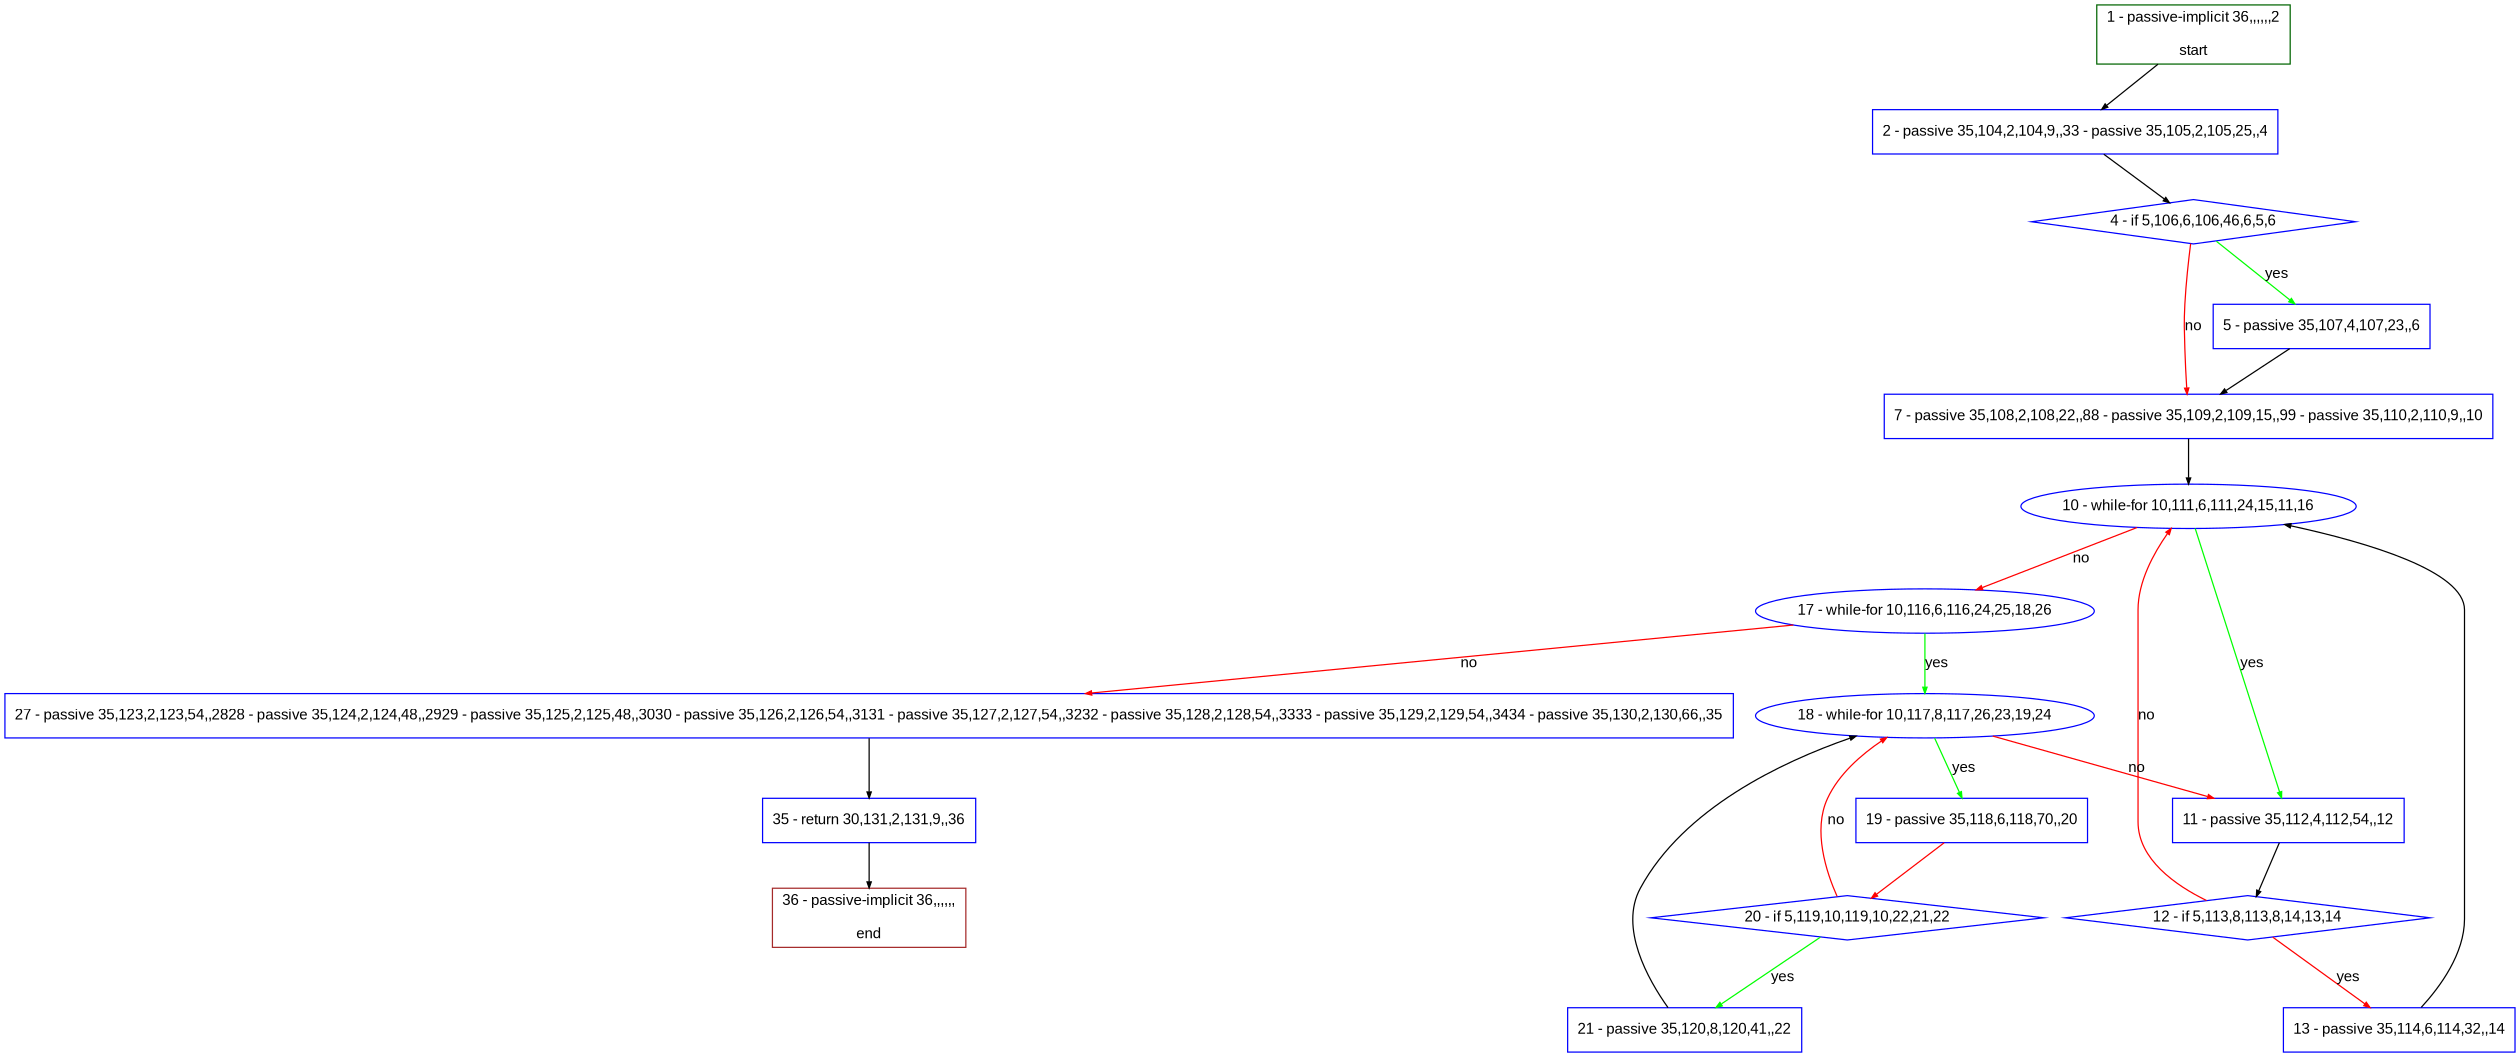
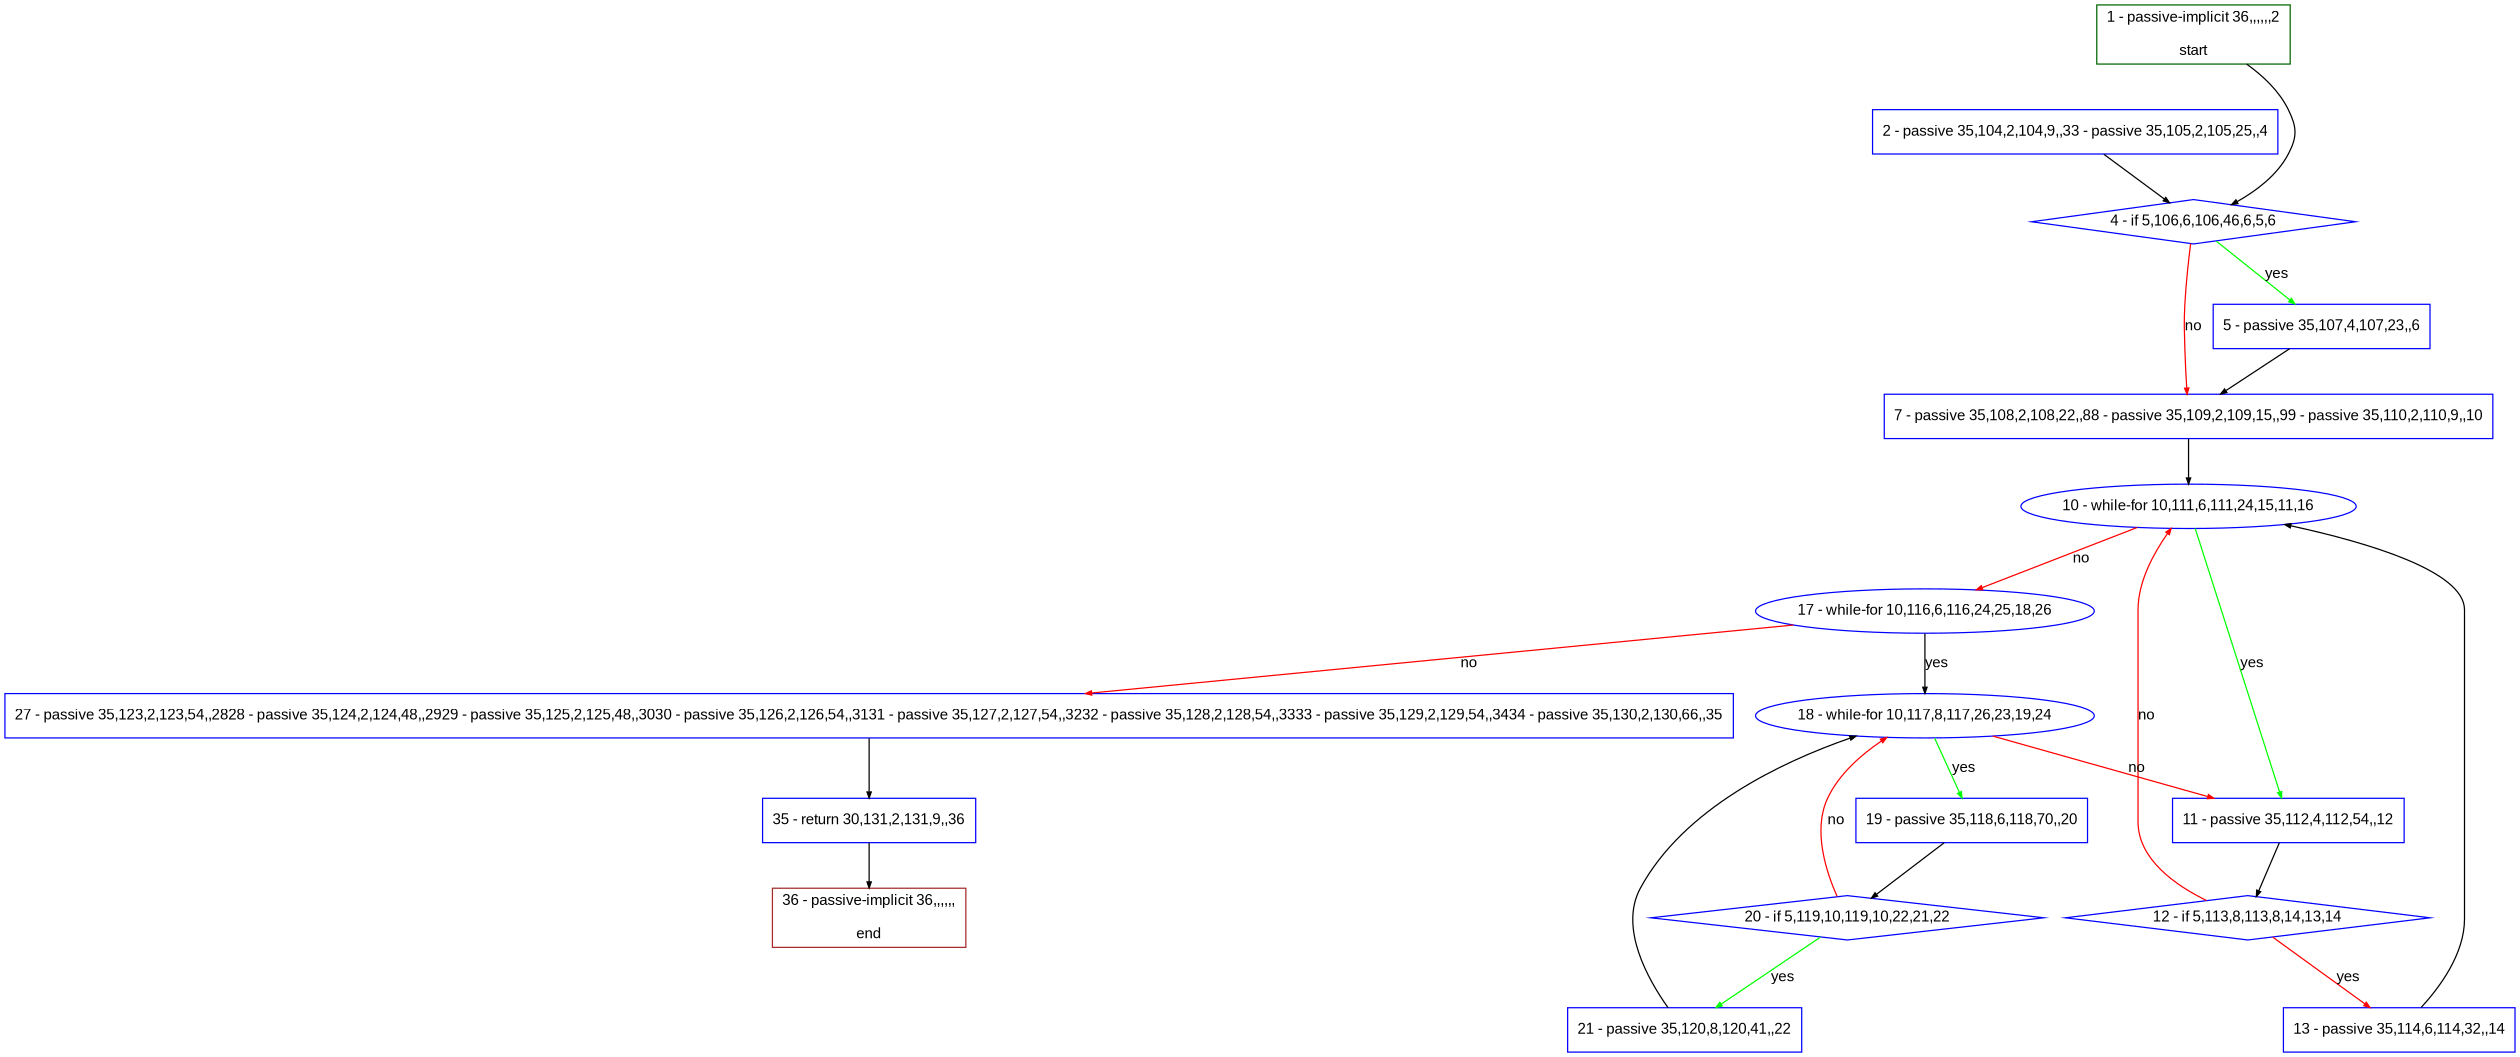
(2132, 85) -> (2295, 136)
(1925, 660) -> (1925, 660)
(1910, 869) -> (1910, 869)
